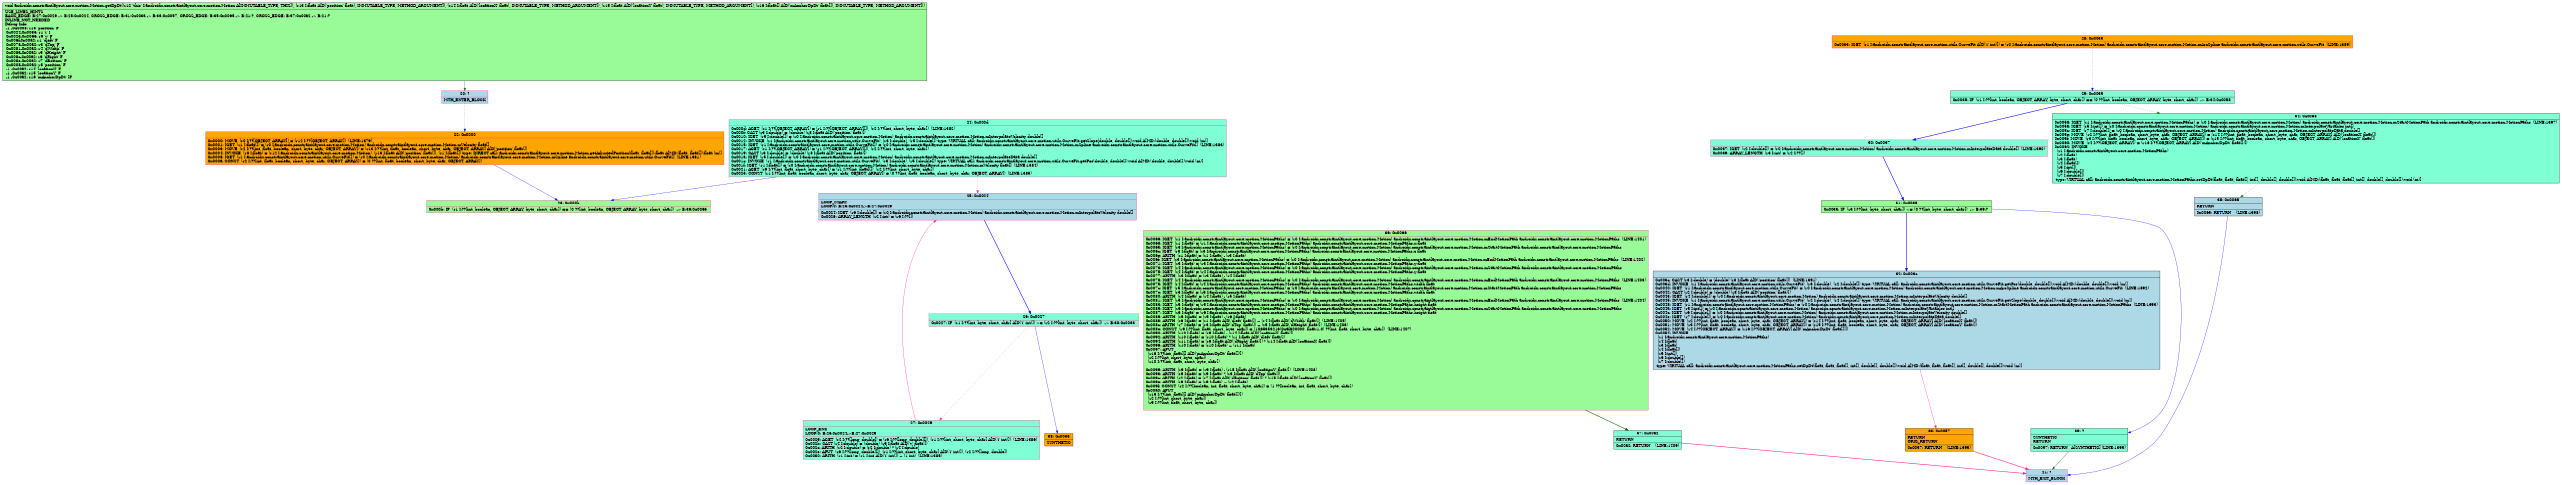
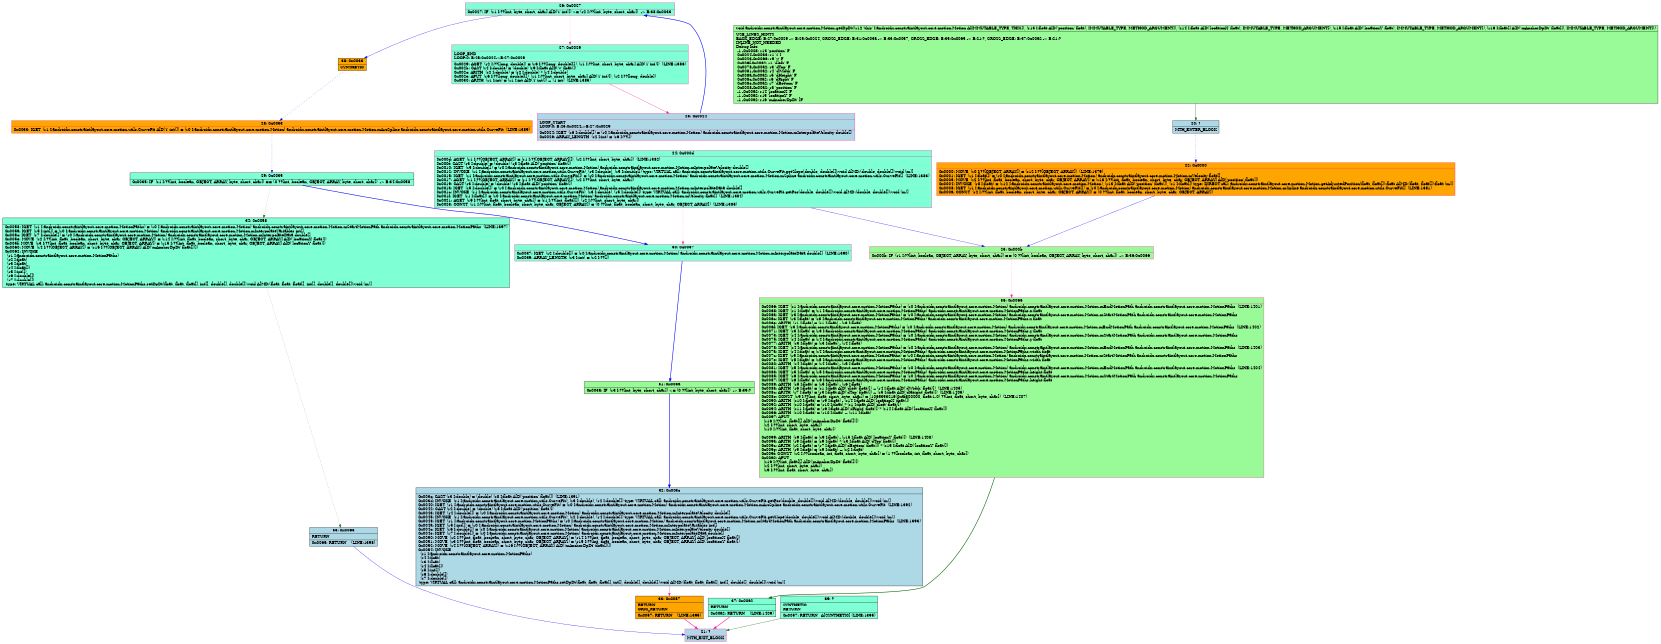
none -> (313, 95)
(465, 97) -> (1196, 127)
(978, 184) -> (683, 225)
(2174, 254) -> none
none -> (1012, 277)
